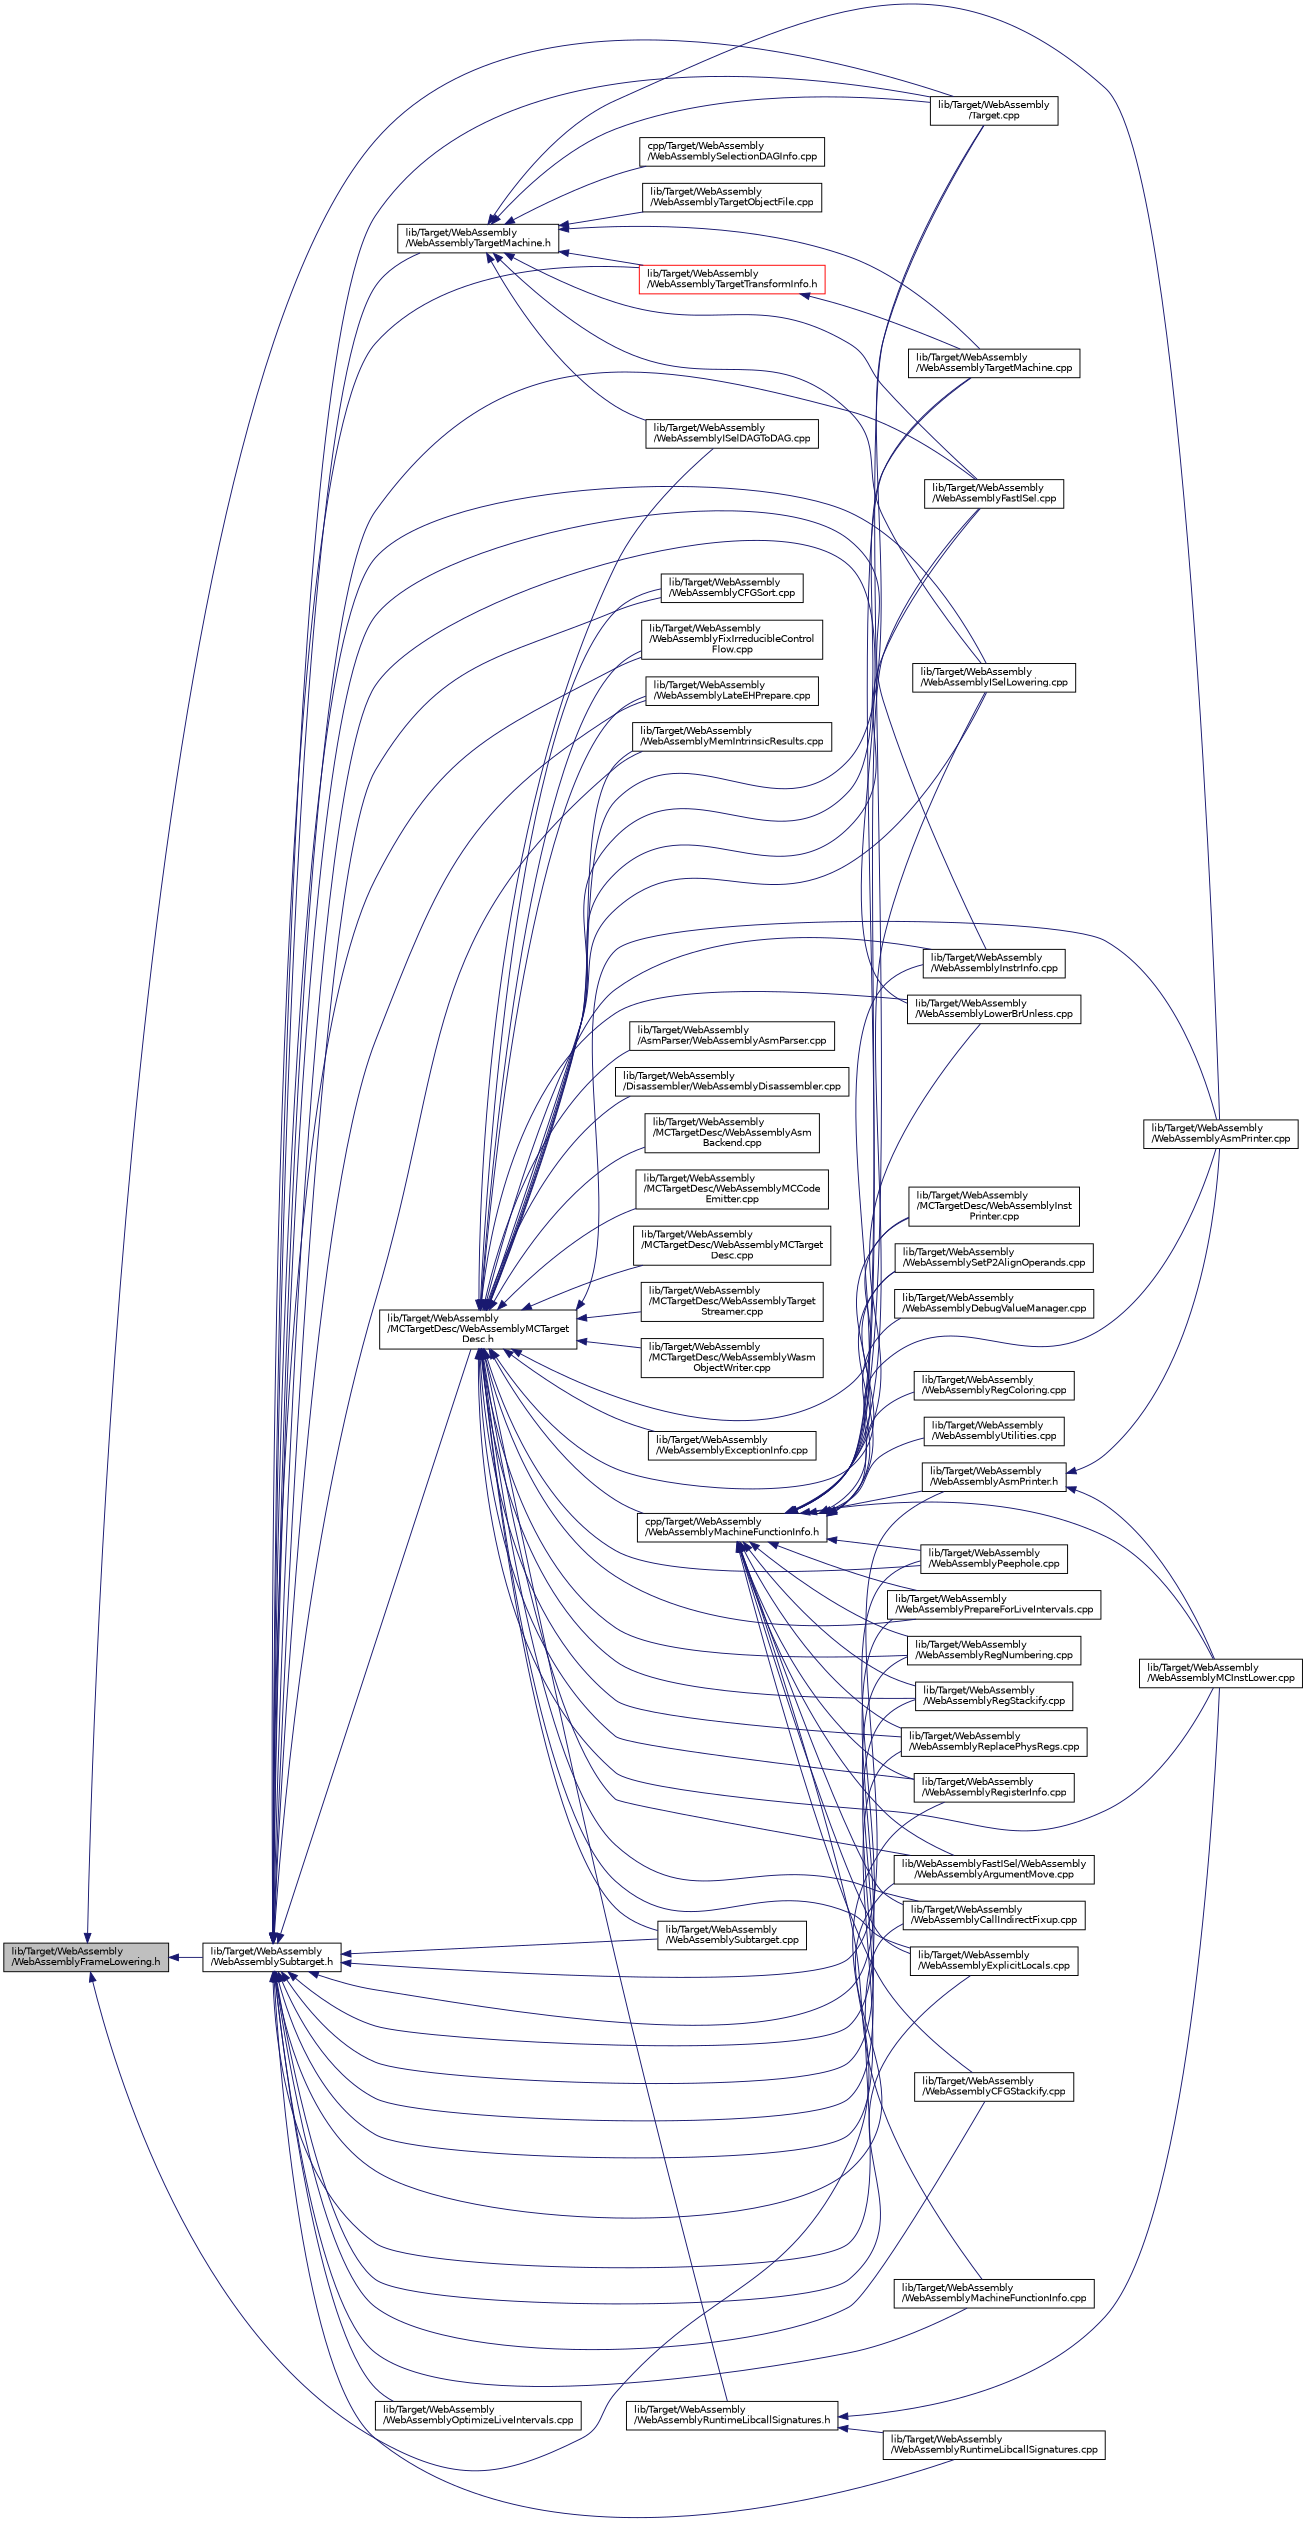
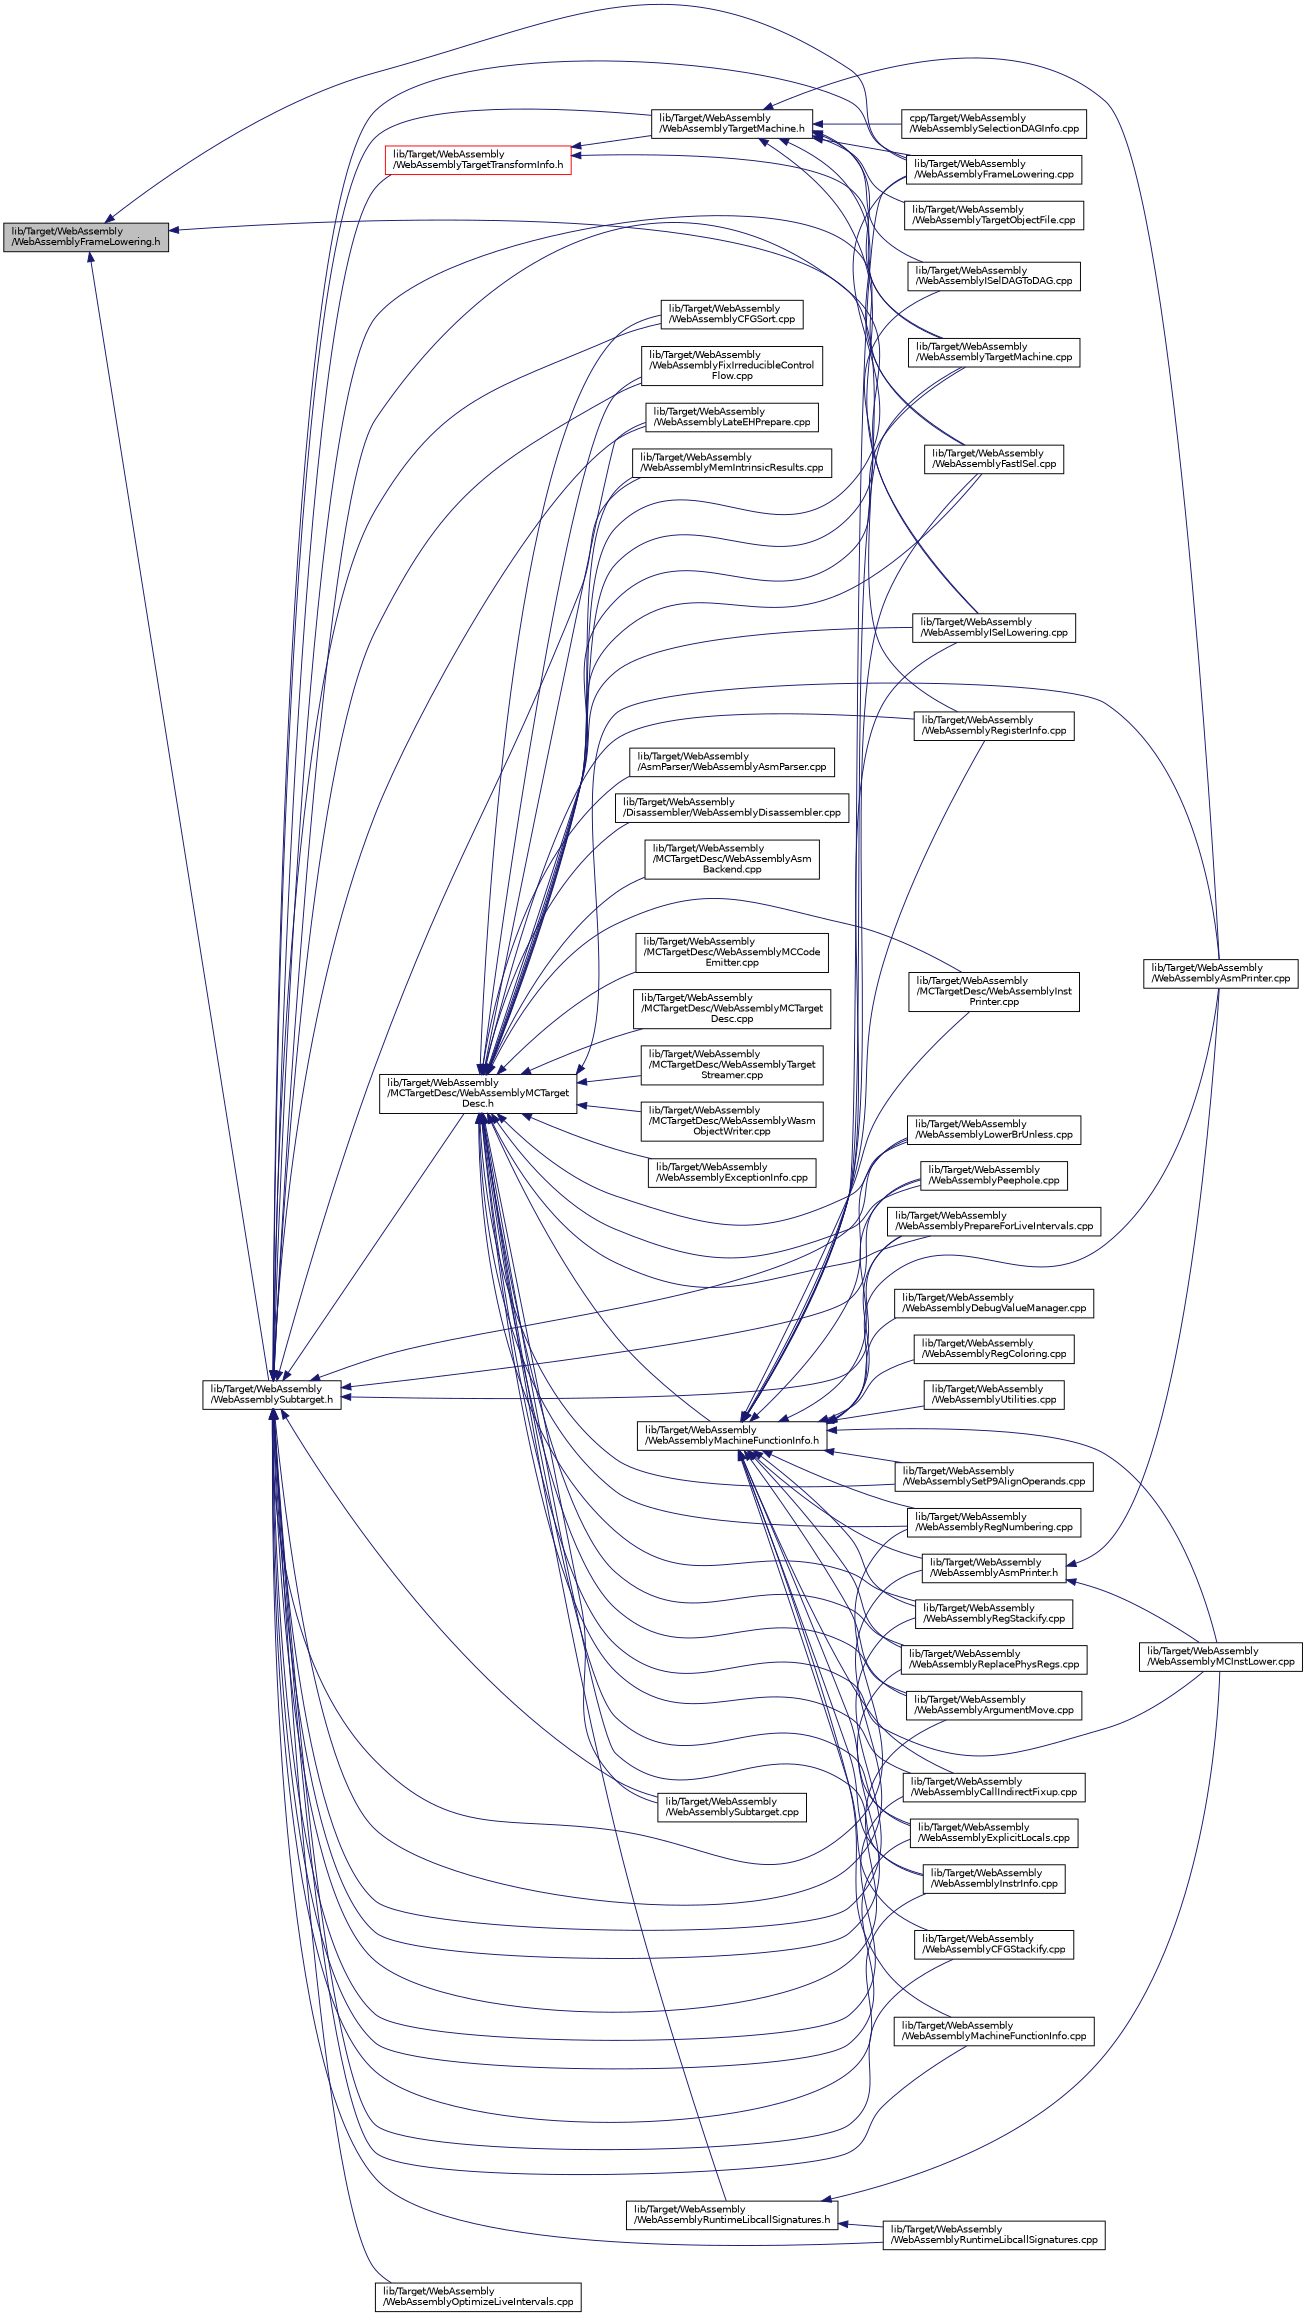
(994, 111) -> (994, 170)
(606, 259) -> (616, 141)
(994, 1258) -> (994, 1477)
(732, 1528) -> (732, 1436)
(994, 1870) -> (994, 1706)
